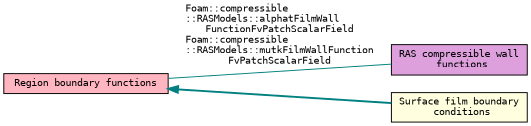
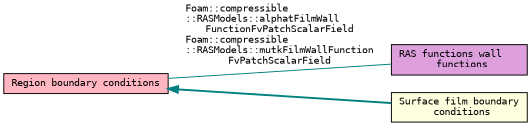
(459, 60) -> (459, 60)
(86, 84) -> (86, 84)
